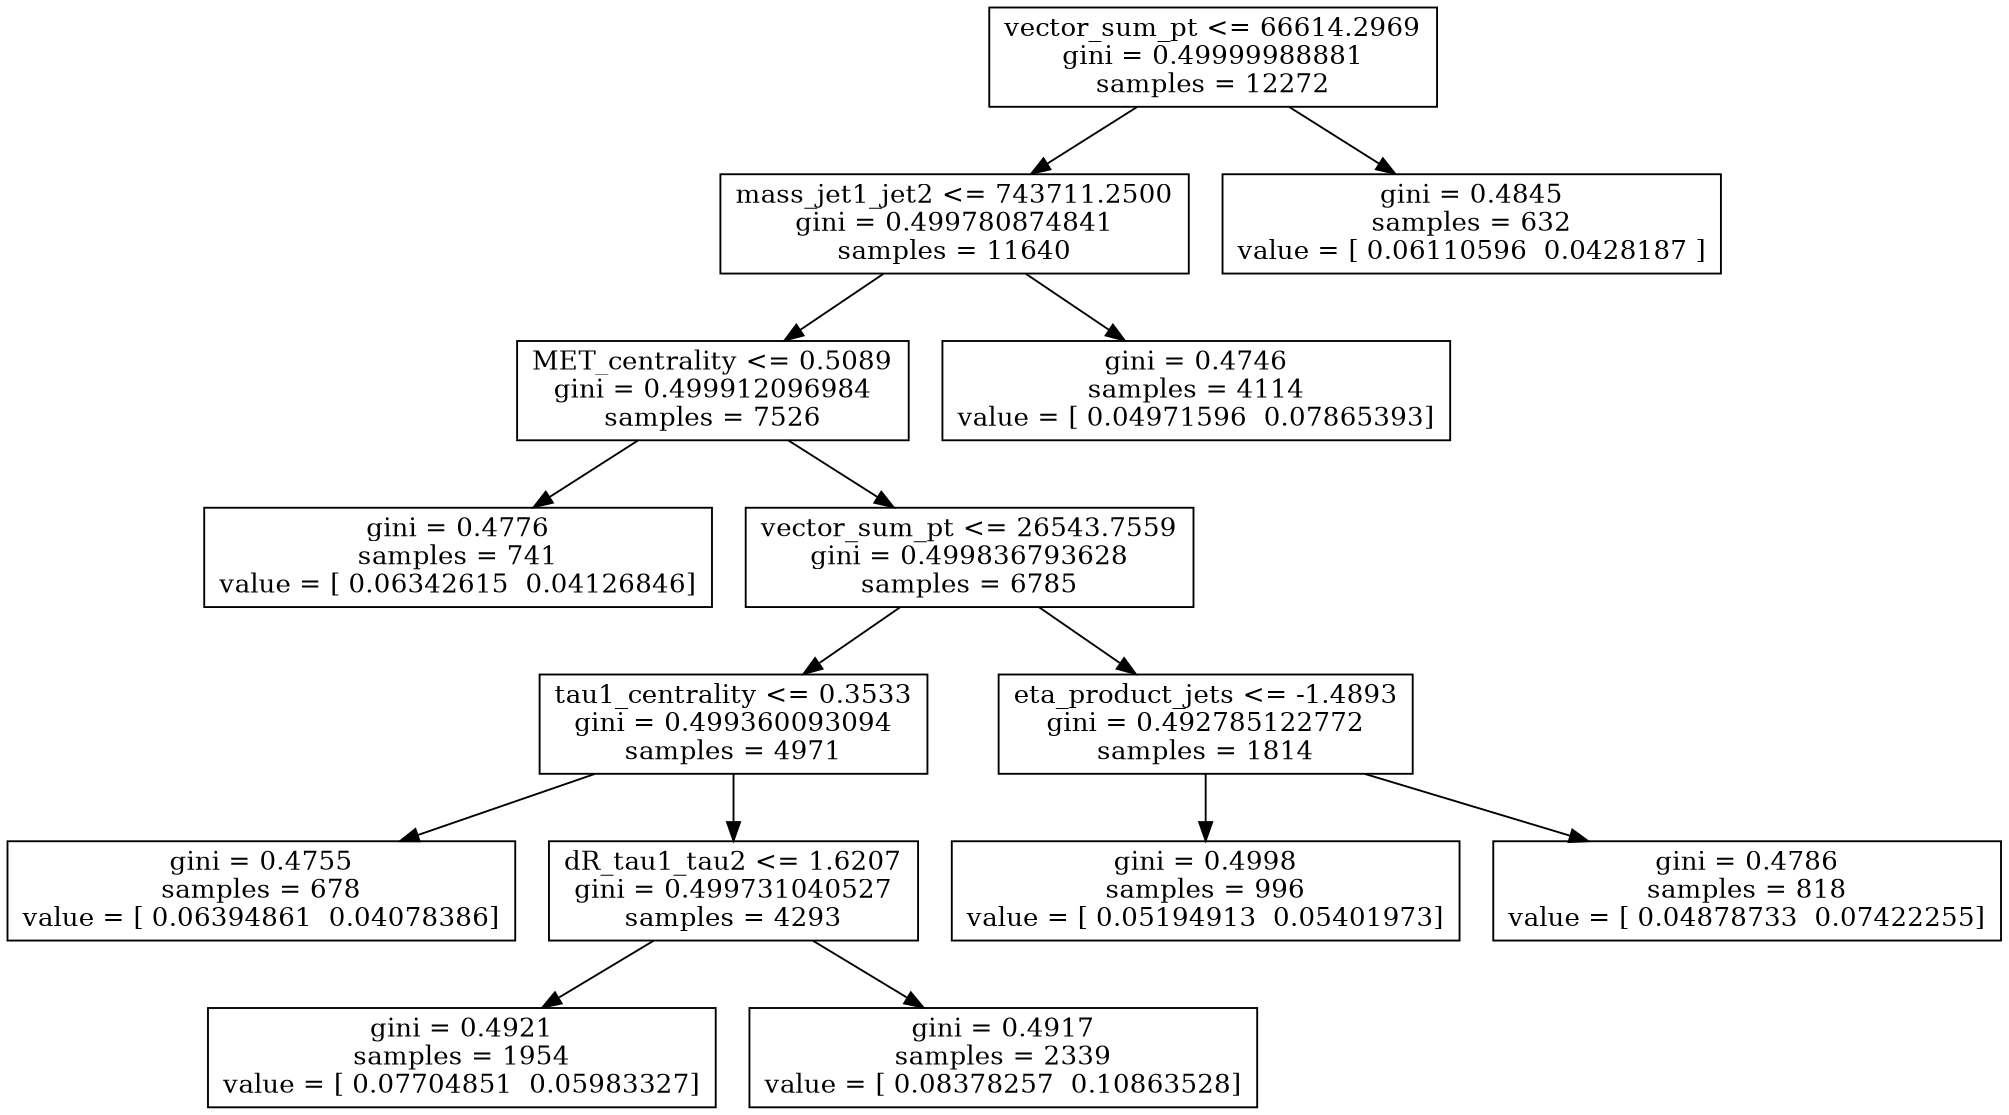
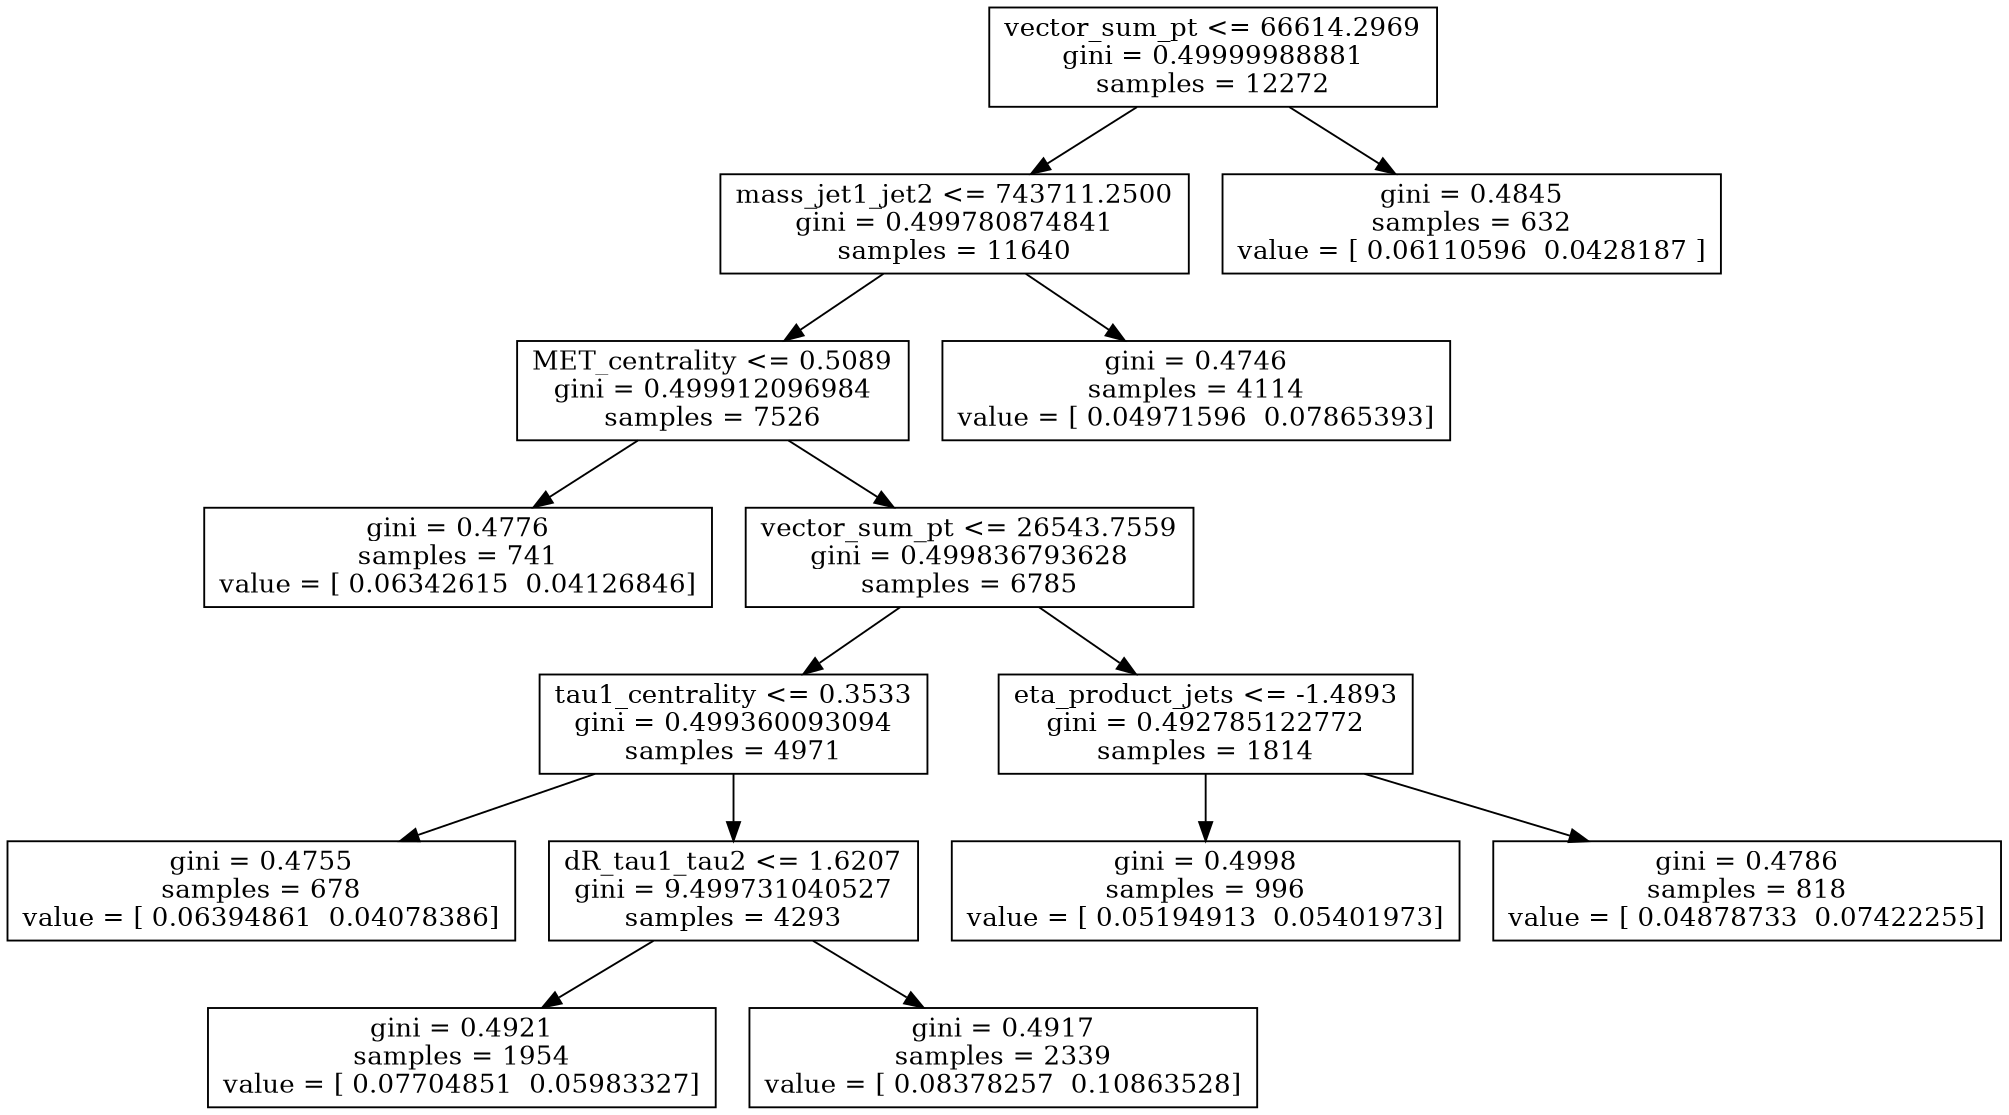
(734, 891) -> (734, 891)
